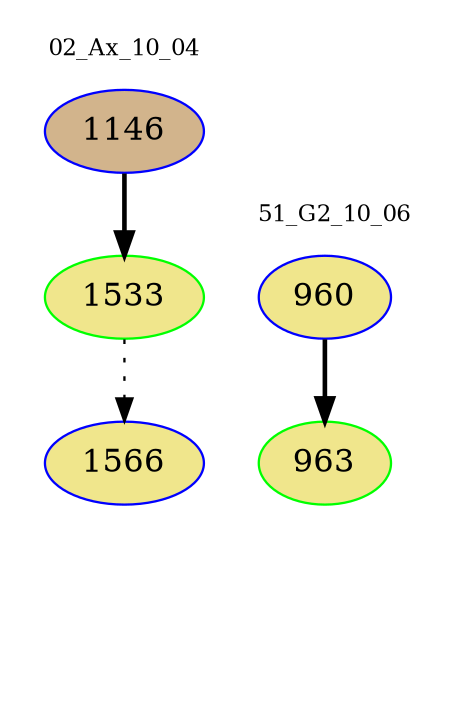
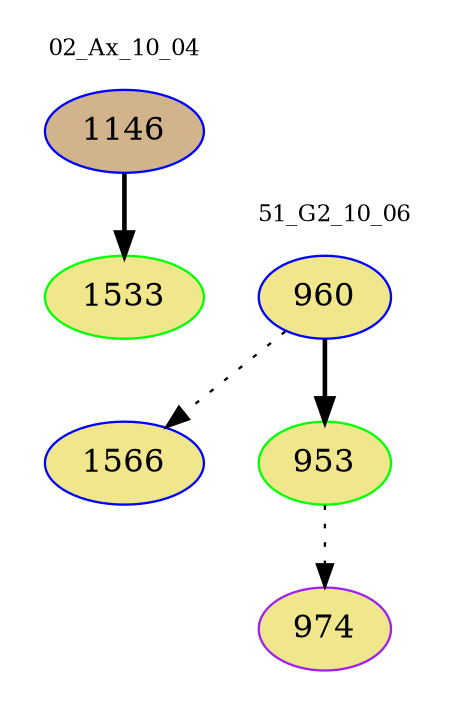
(124, 369) -> (255, 356)
(325, 463) -> (325, 463)
none -> (325, 629)
